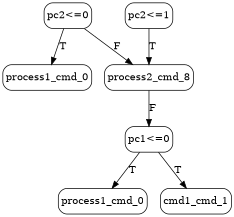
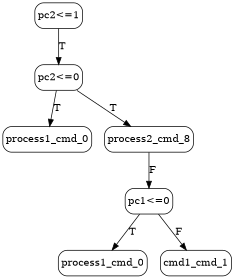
(149, 43) -> (59, 43)
(117, 47) -> (113, 108)
(178, 170) -> (179, 232)
